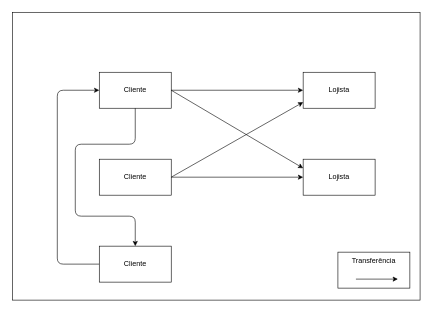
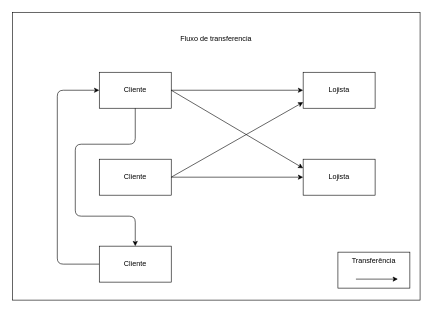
none -> (216, 39)
